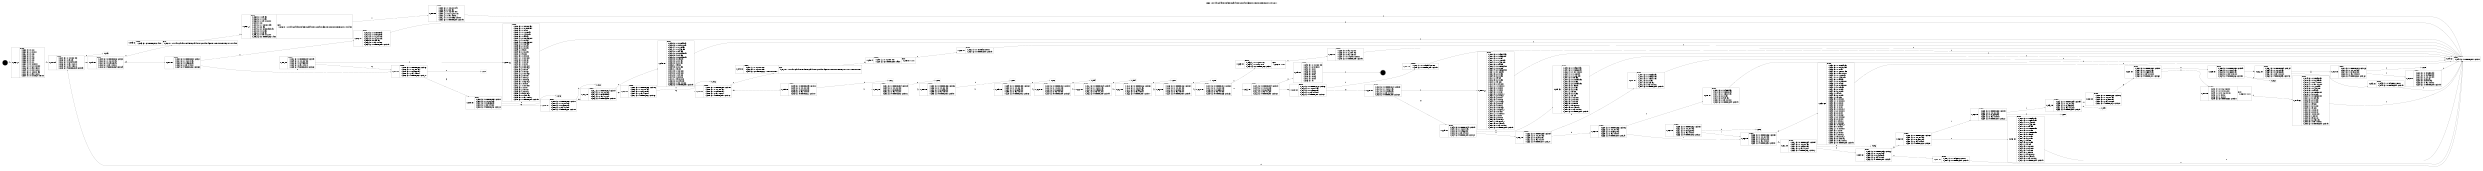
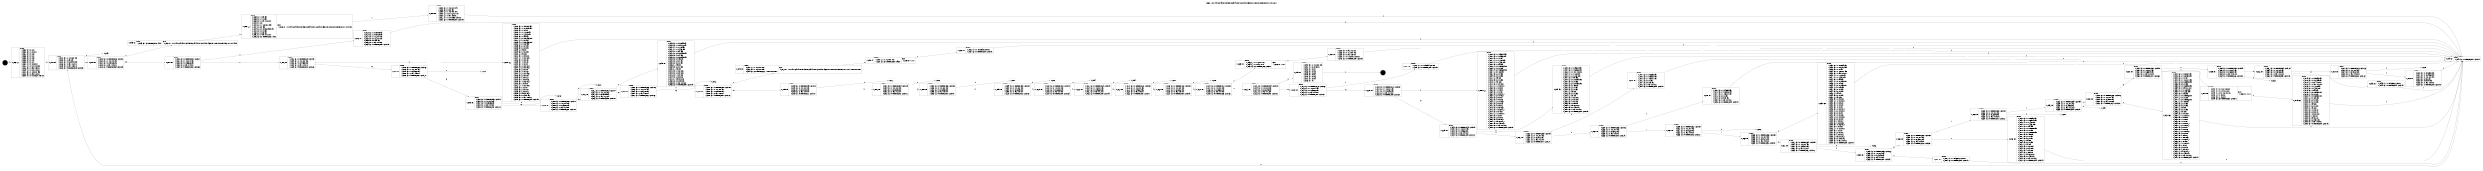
(295, 73) -> (240, 63)
none -> (2181, 115)
(1683, 139) -> (1646, 131)
